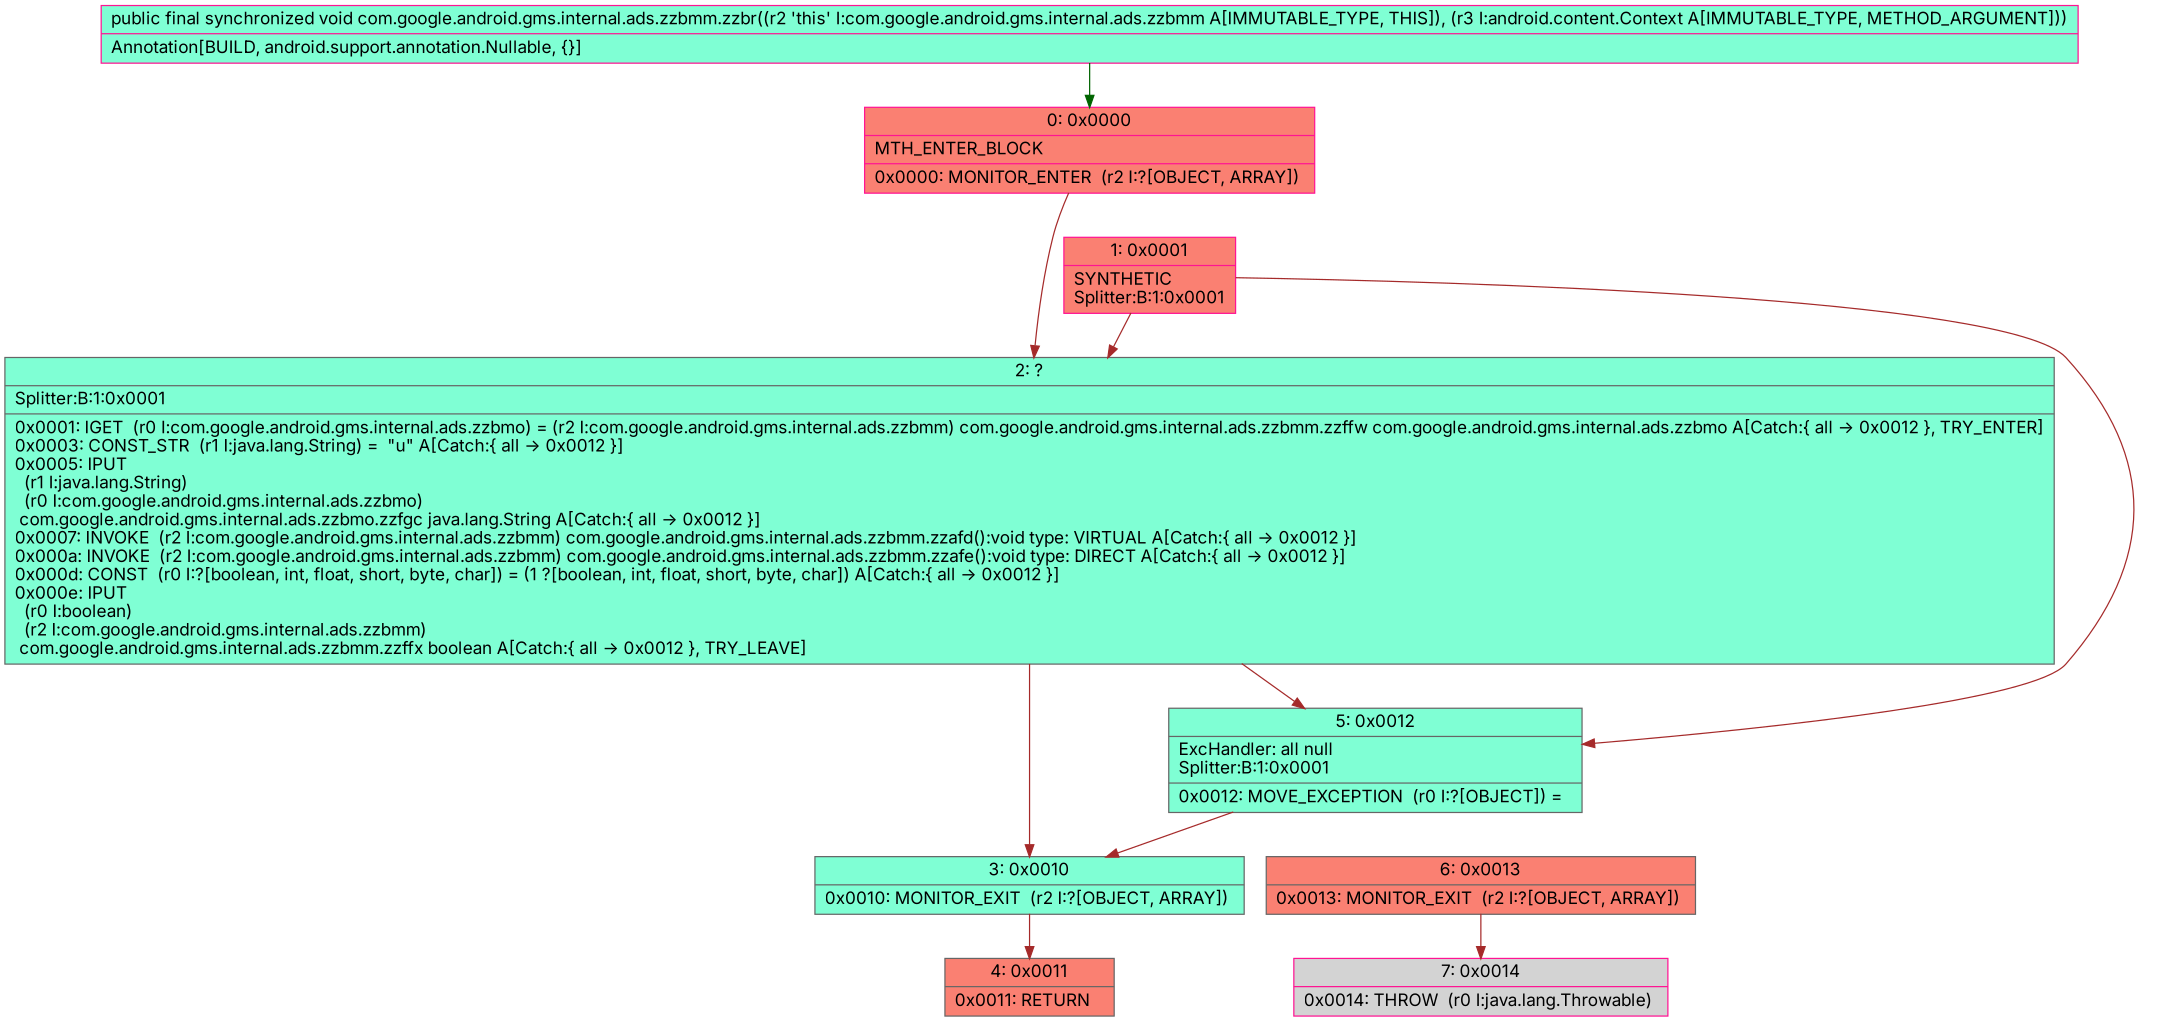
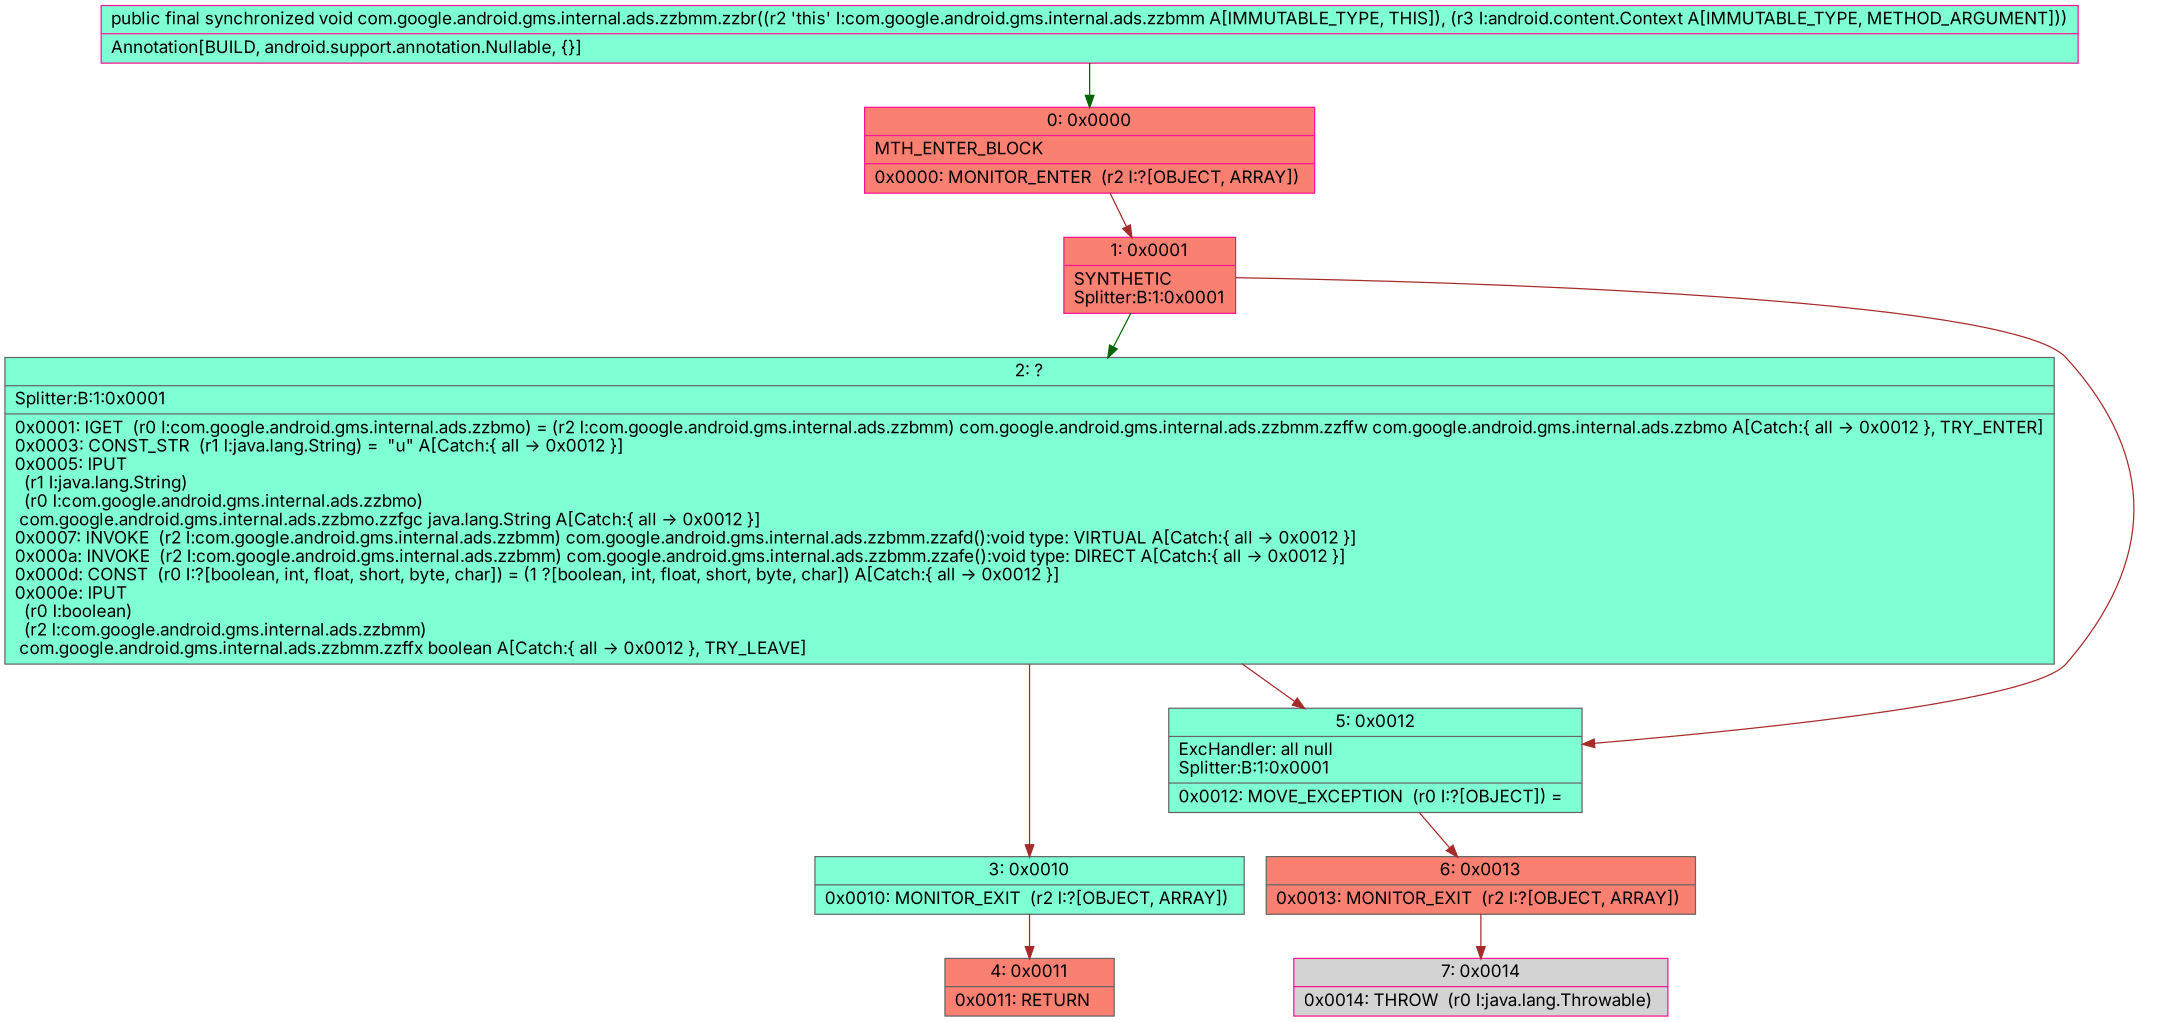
(1046, 268) -> (1118, 210)
(1122, 330) -> (1122, 330)
(1175, 833) -> (1434, 830)
